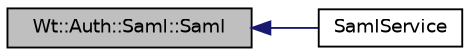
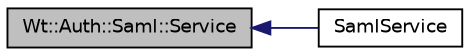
(130, 28) -> (130, 28)
